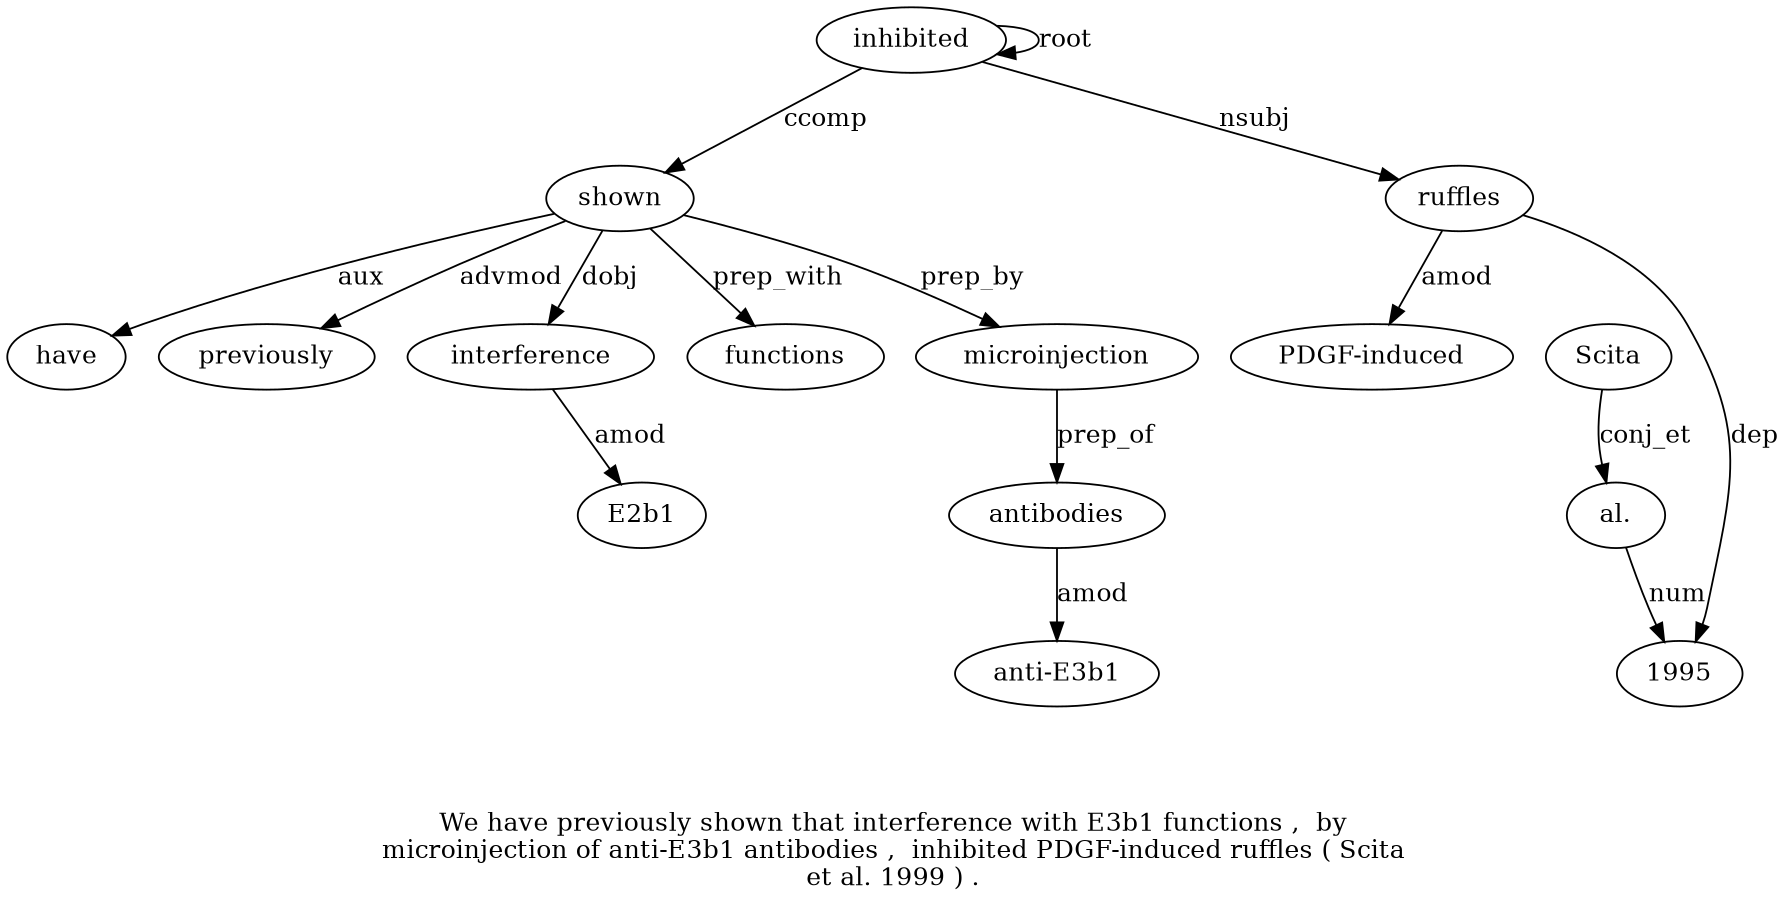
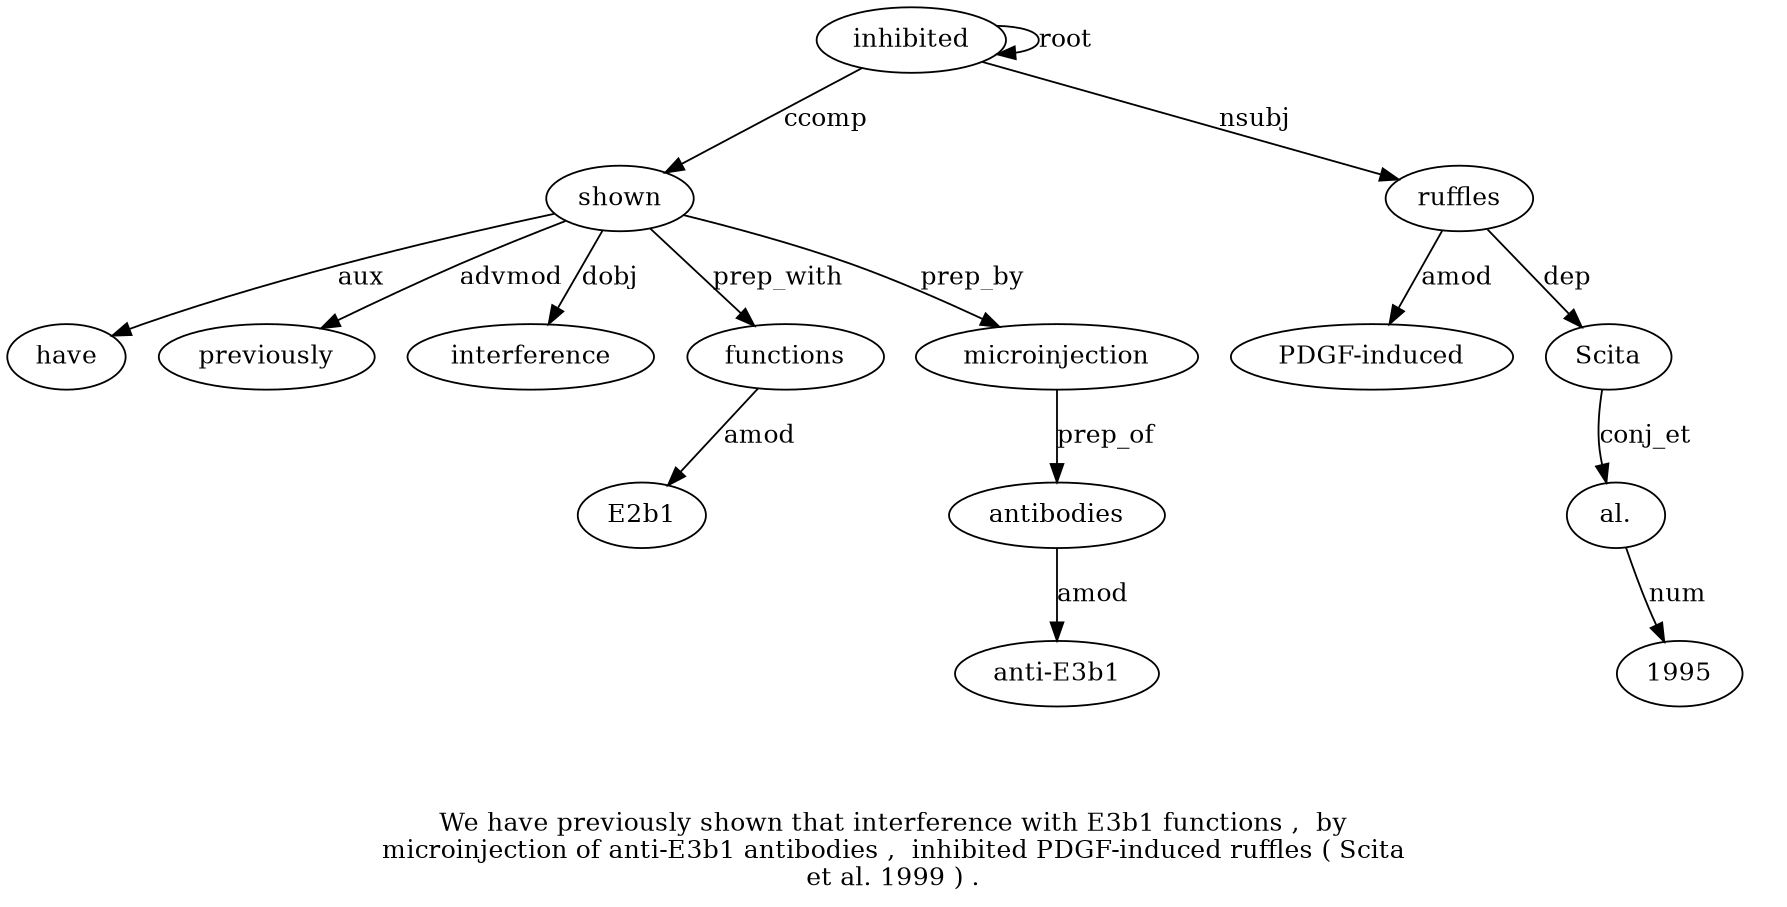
(1711, 373) -> (1528, 272)
(581, 429) -> (719, 430)
